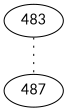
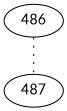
(34, 21) -> (34, 21)
